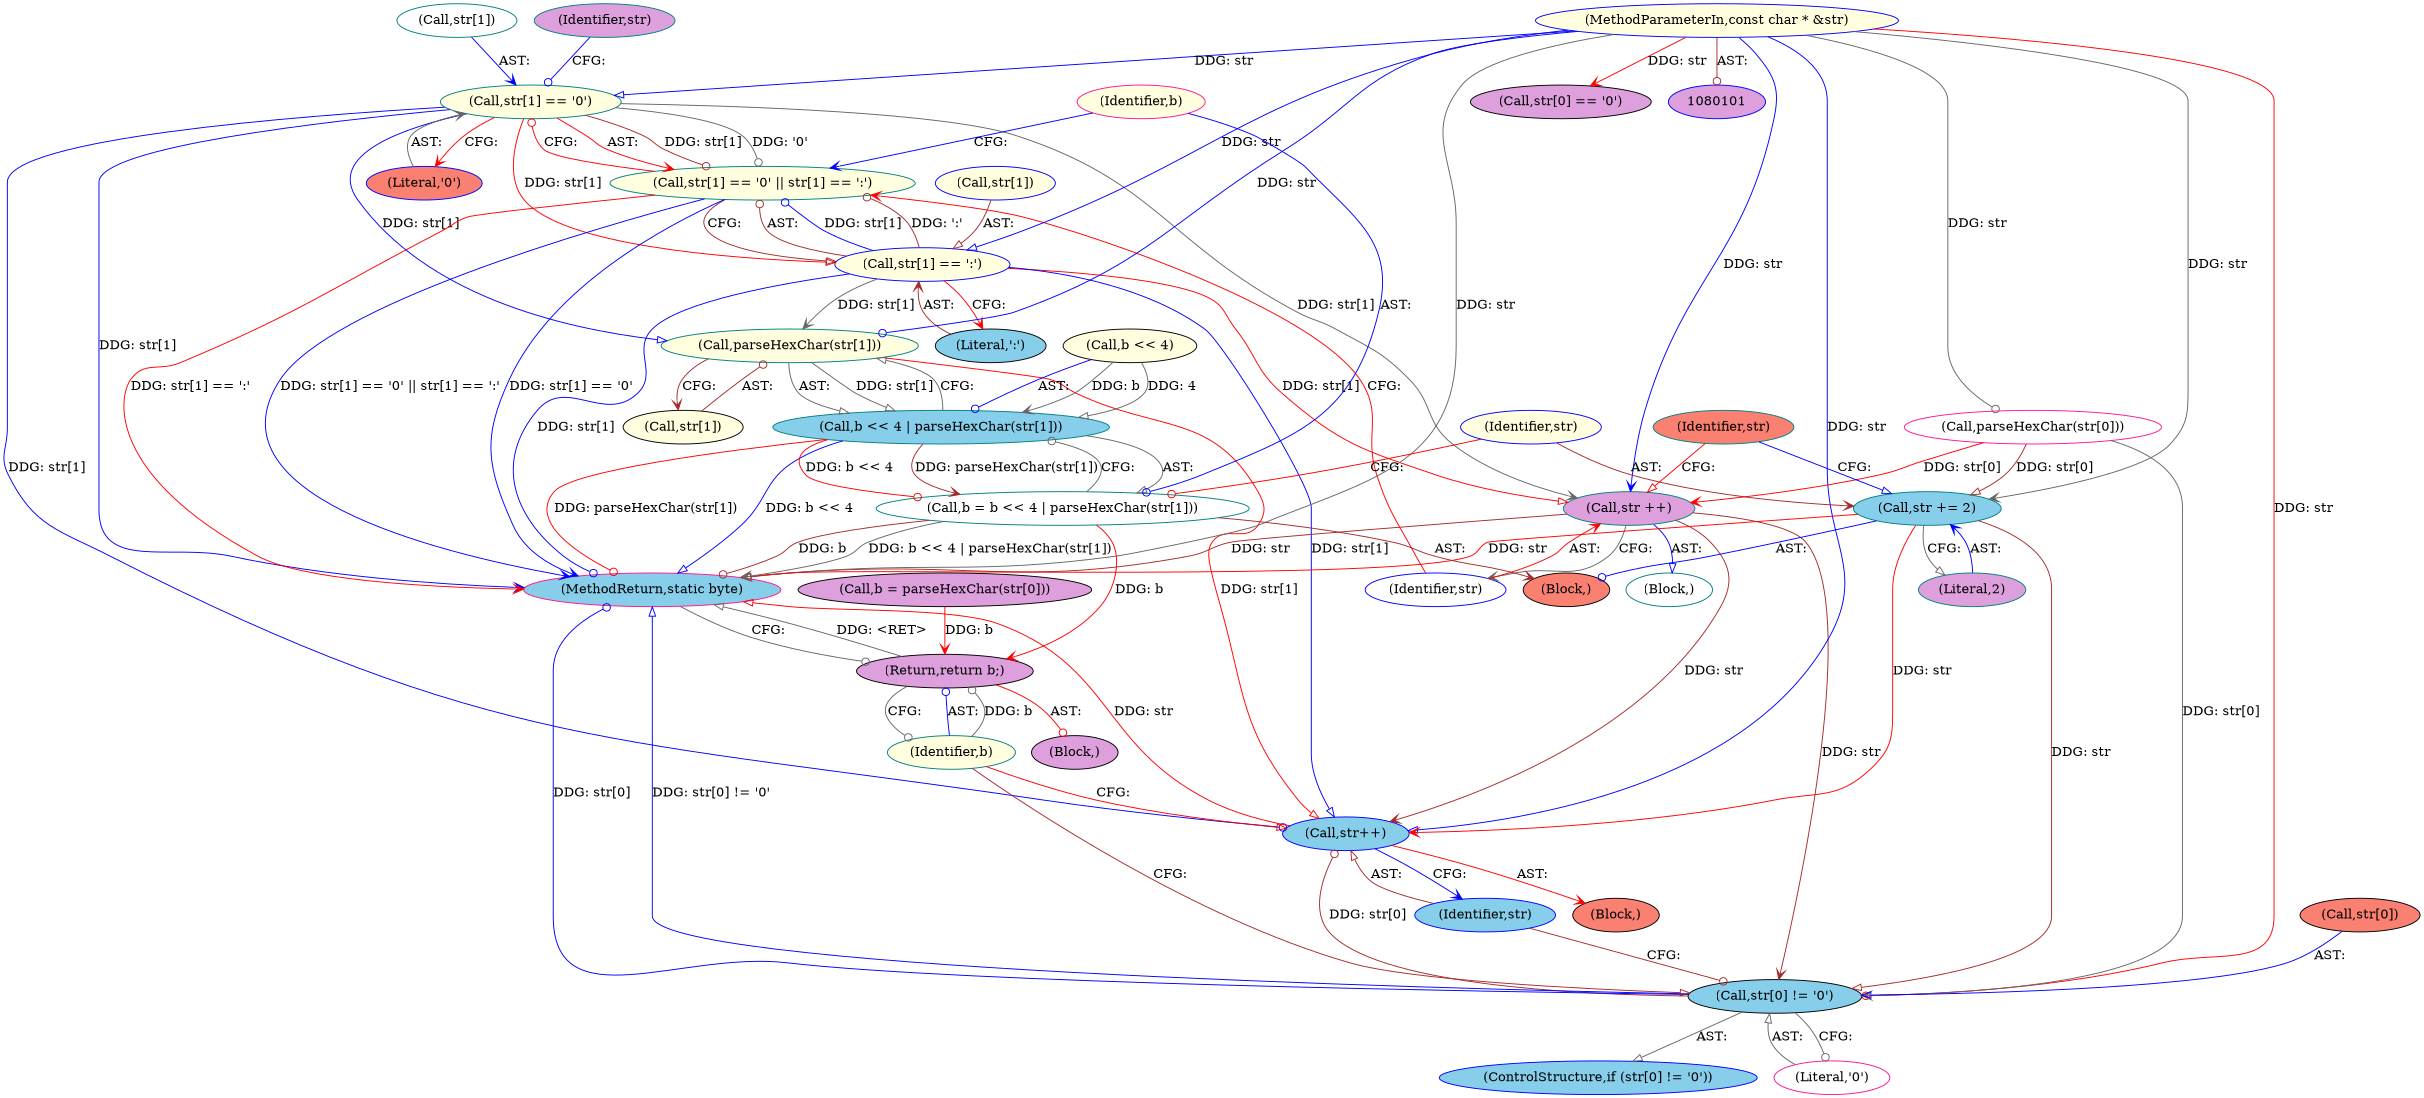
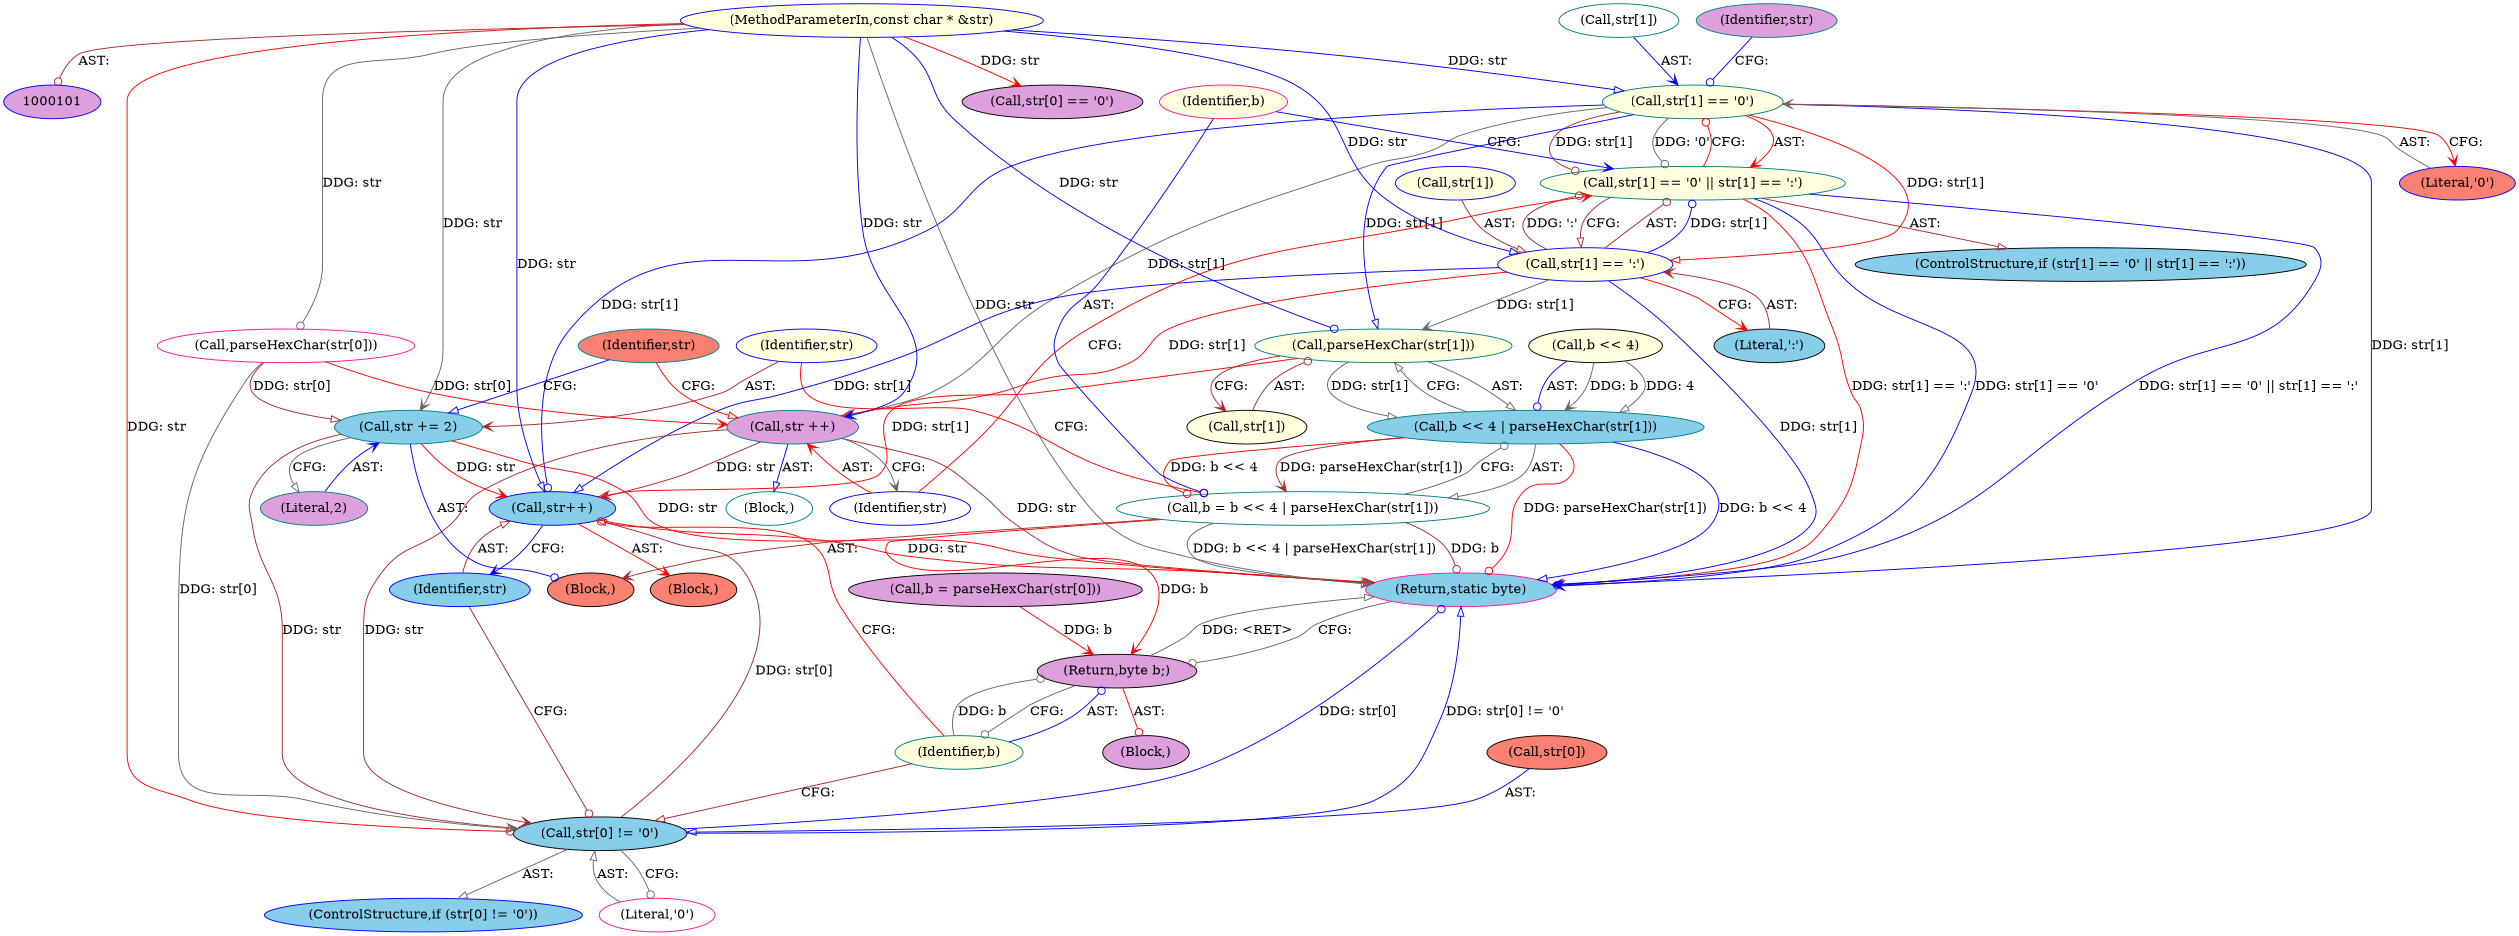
(1717, 102) -> (52, 102)
none -> (2081, 265)
(652, 590) -> (1461, 590)
(945, 671) -> (1117, 671)
